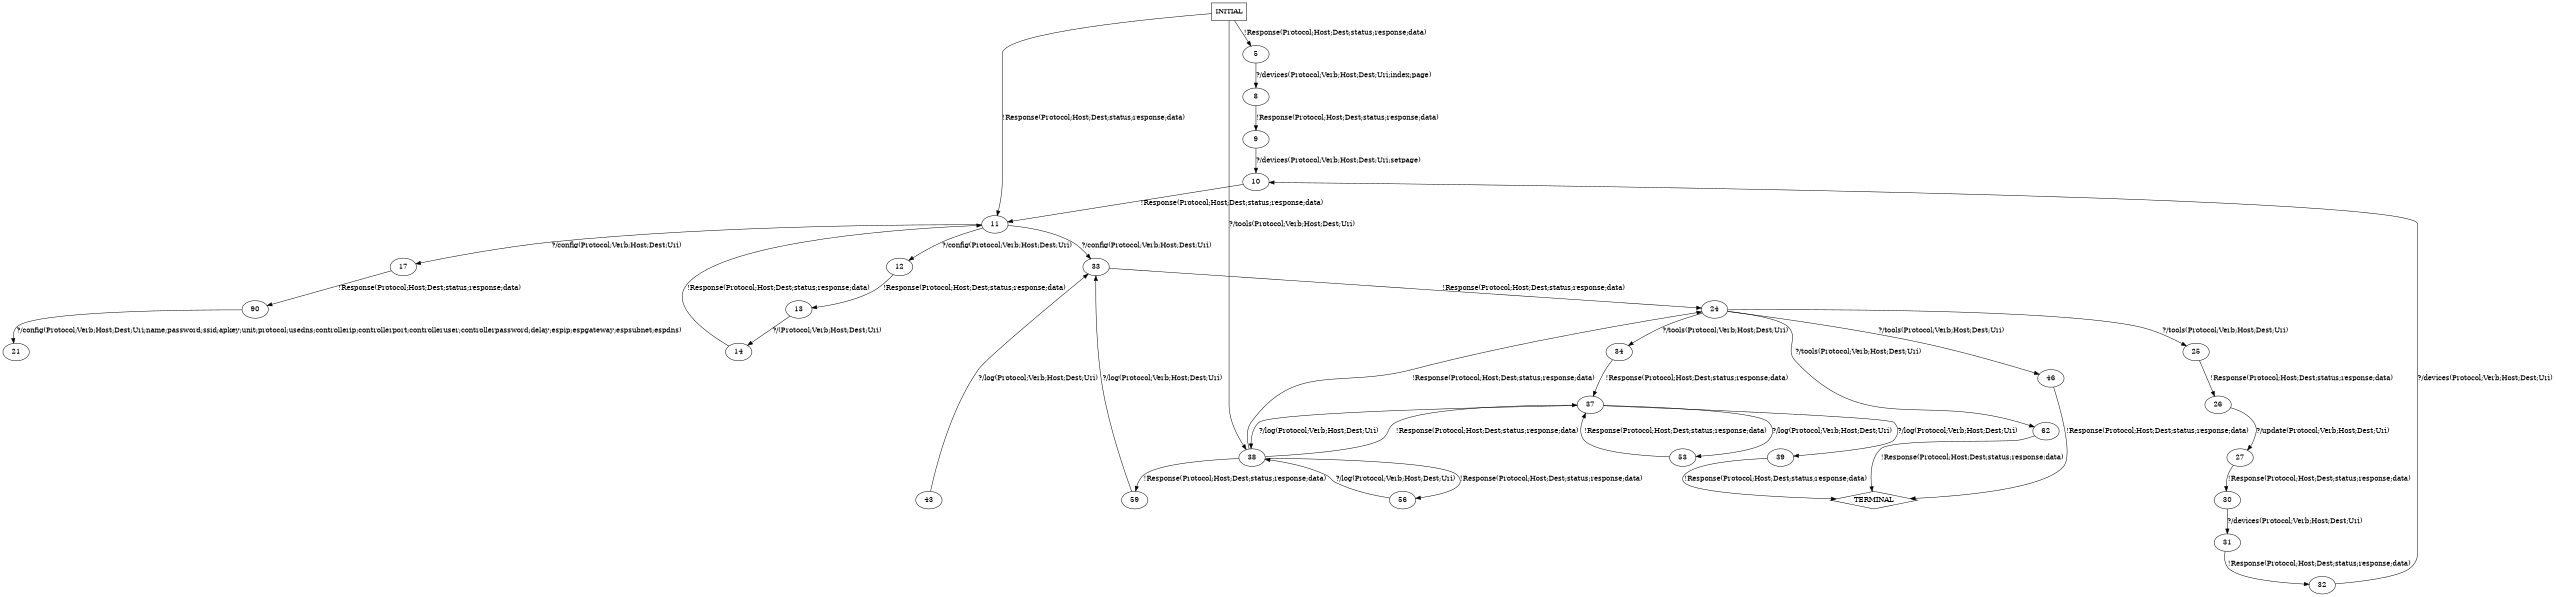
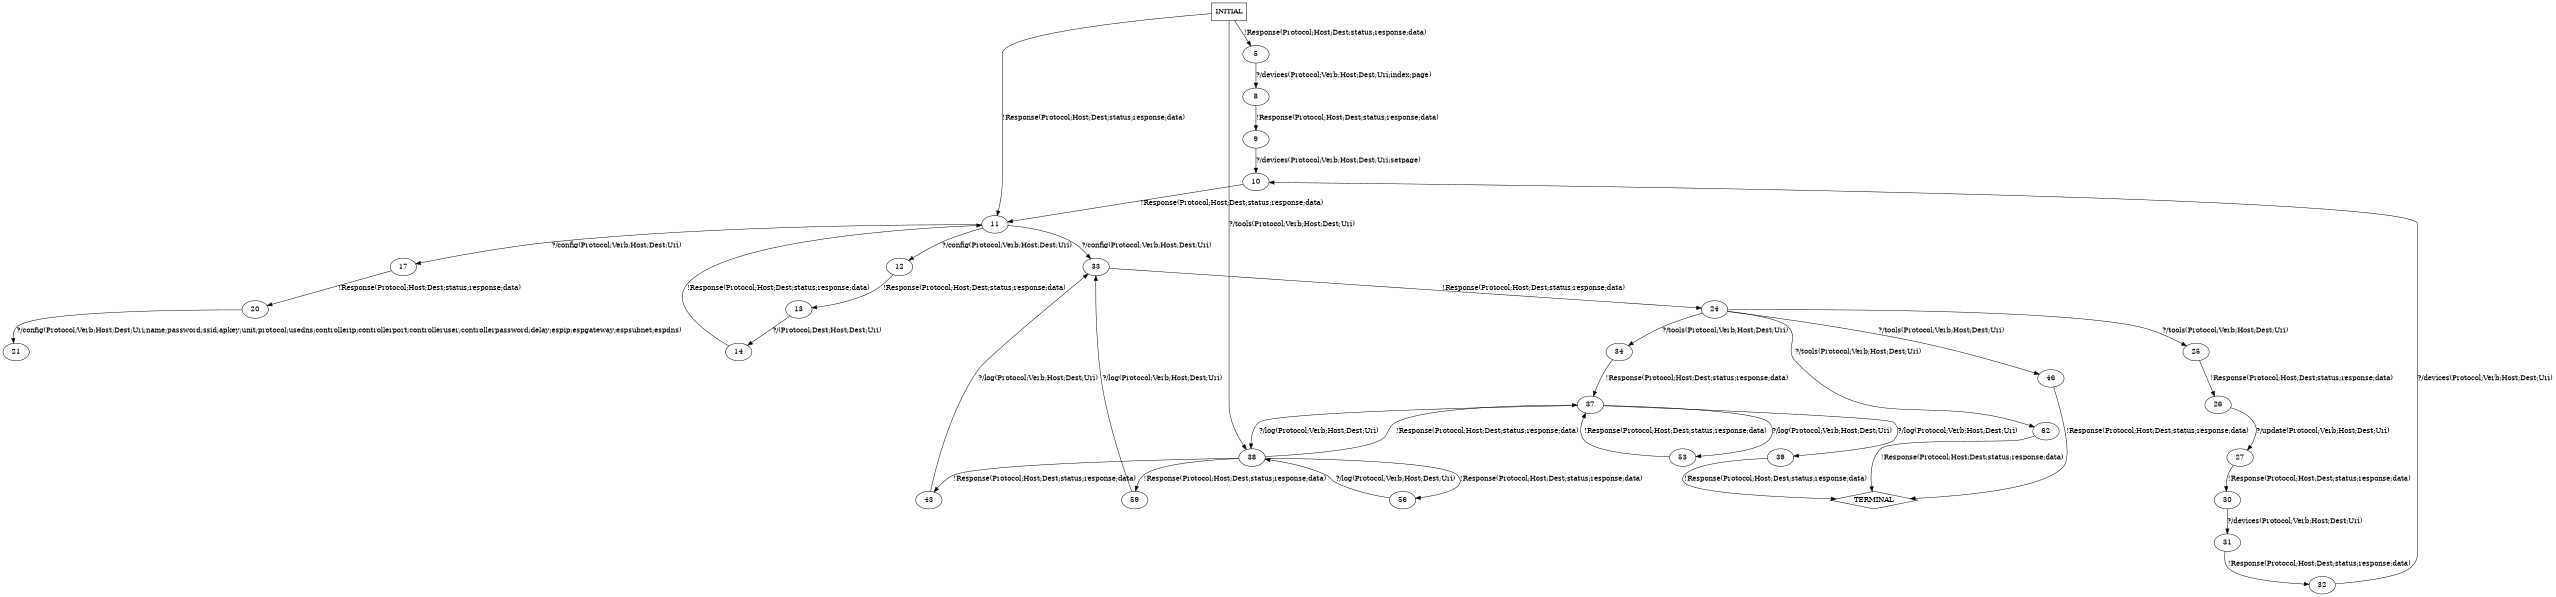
(255, 309) -> (255, 309)
(827, 331) -> (827, 331)
(1454, 359) -> (1085, 463)
